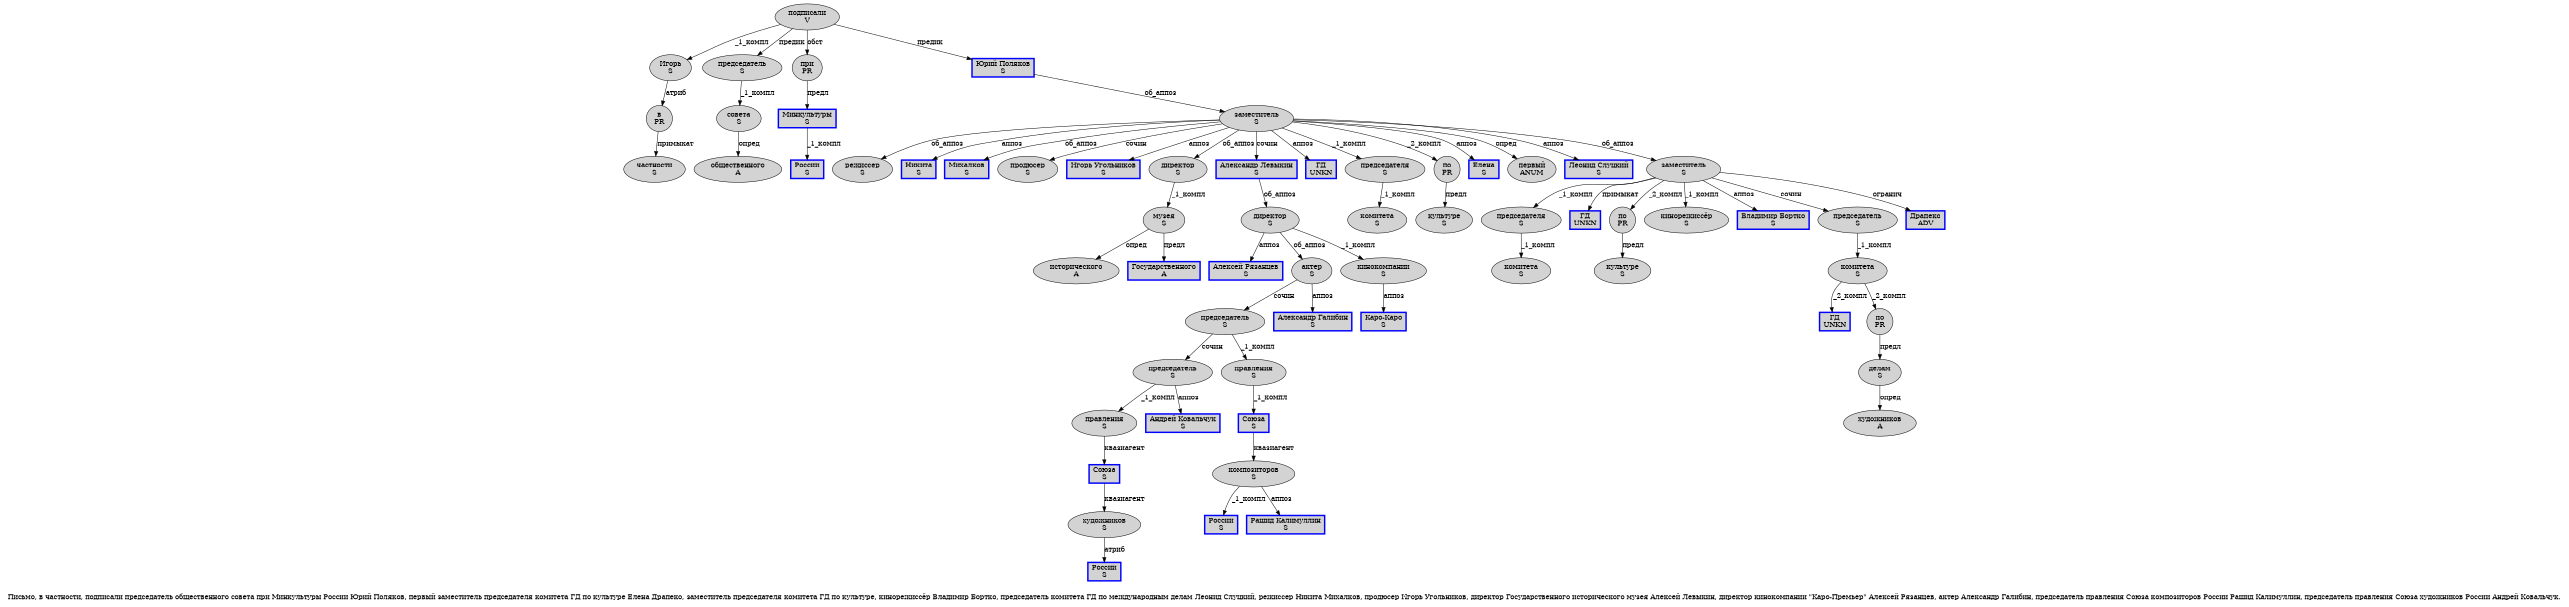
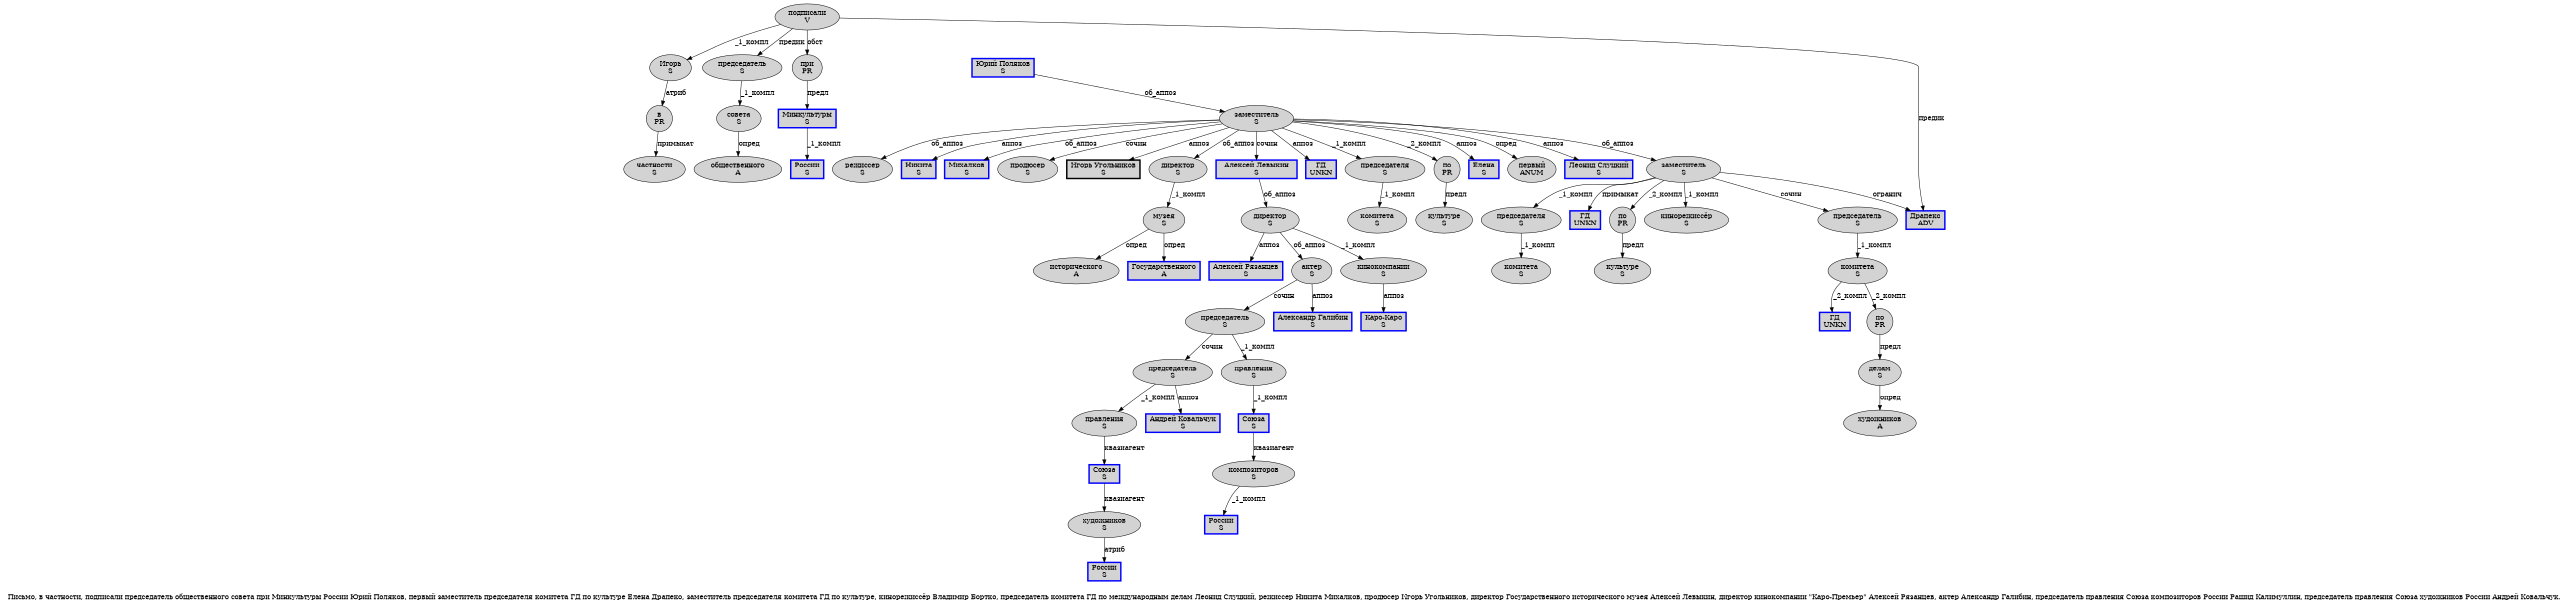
(901, 41) -> (1449, 34)
(1103, 169) -> (1103, 169)
(1257, 169) -> (1257, 169)
(1773, 220) -> none
(1174, 245) -> (1174, 245)
(1286, 525) -> none
